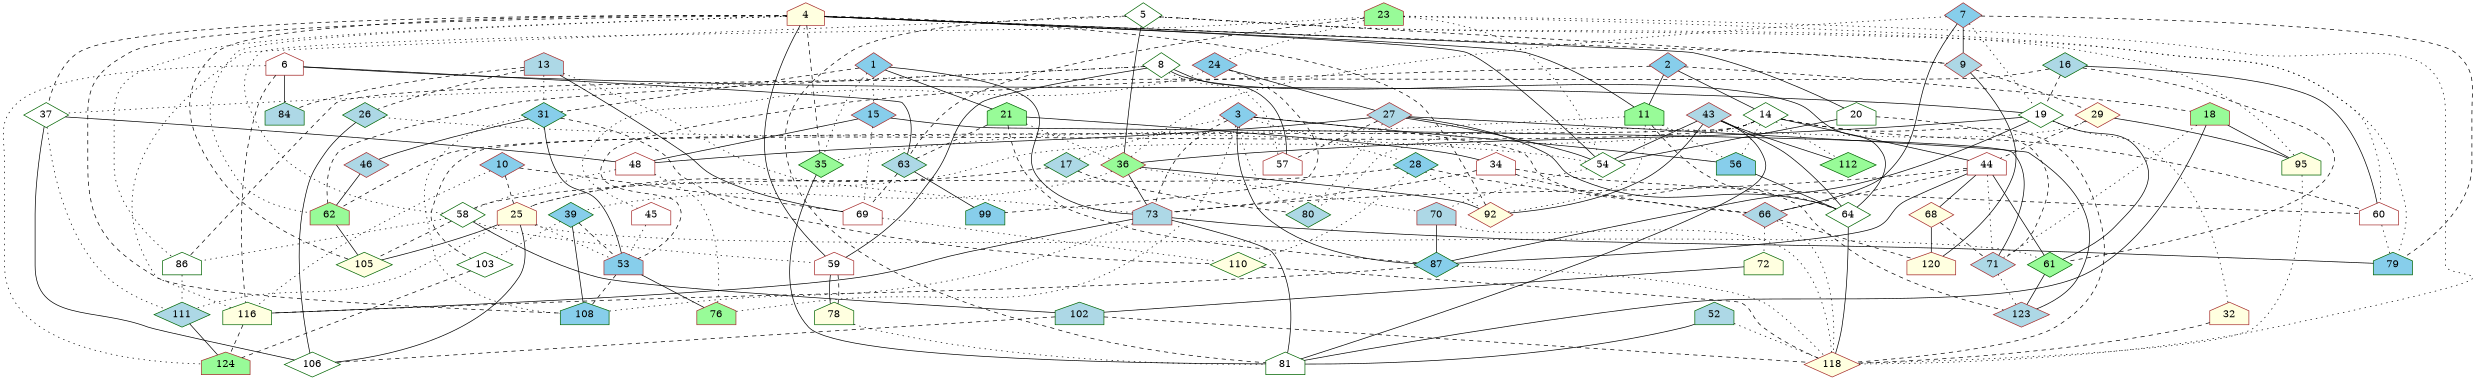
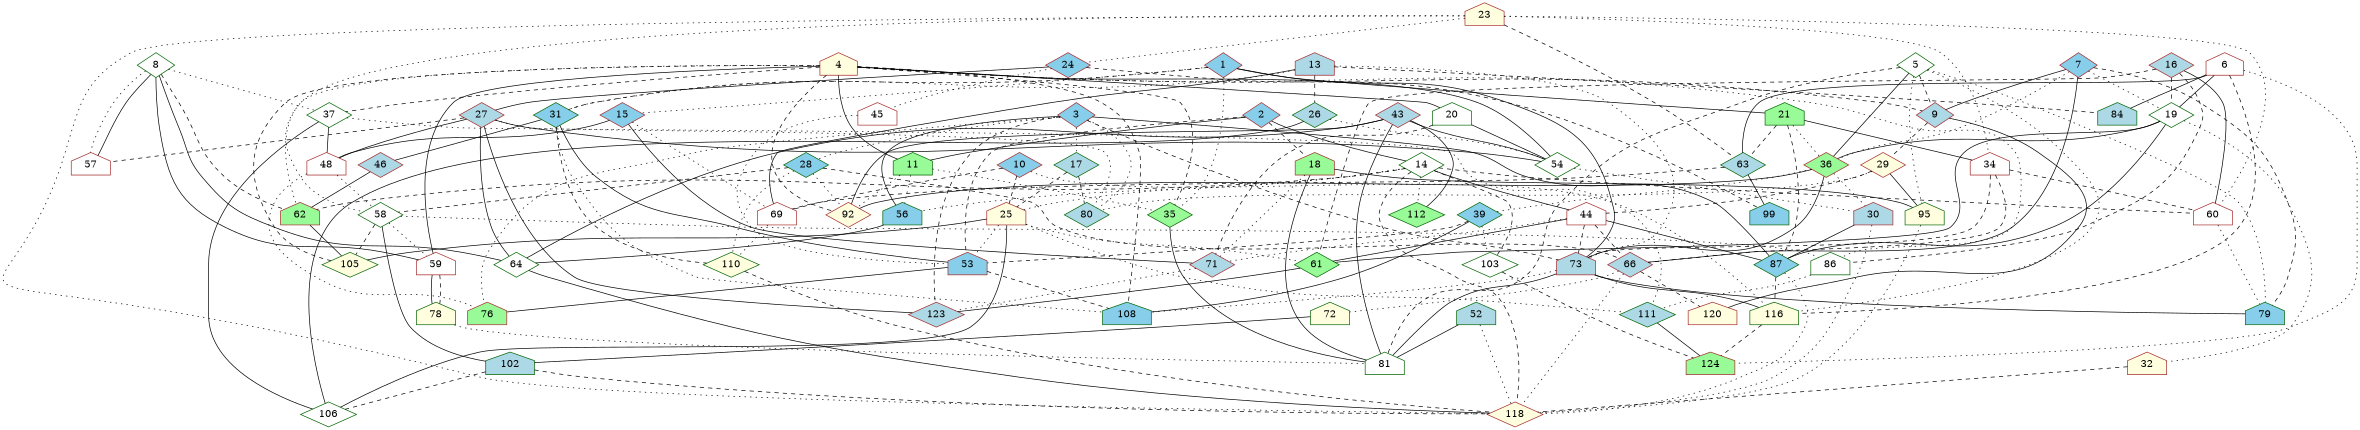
(1384, 15) -> (1485, 15)
(1535, 60) -> (1780, 28)
(2065, 65) -> (2171, 65)
(1719, 182) -> none
(1436, 215) -> (1873, 215)
(1931, 215) -> none
